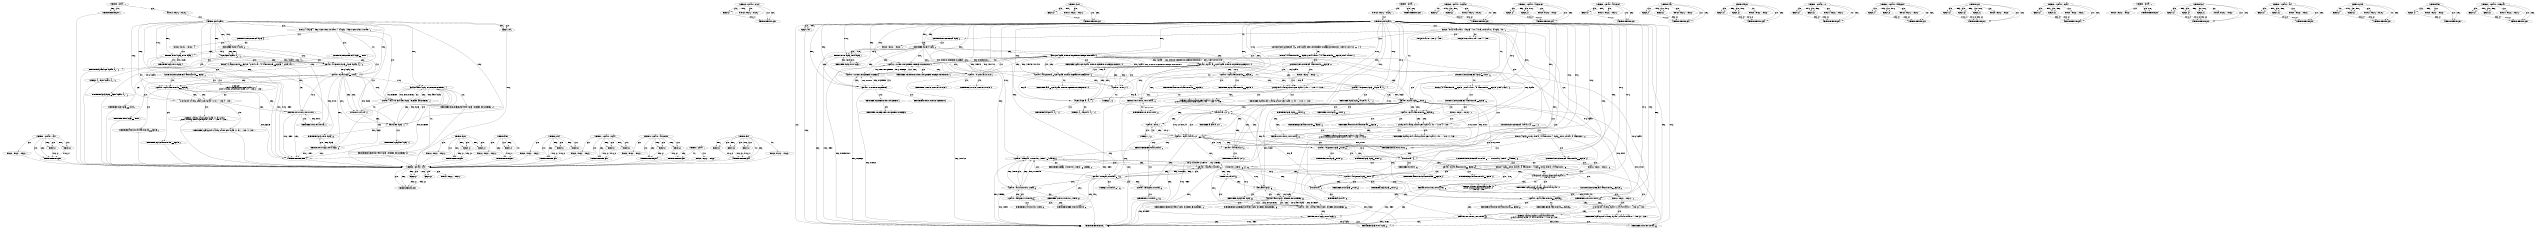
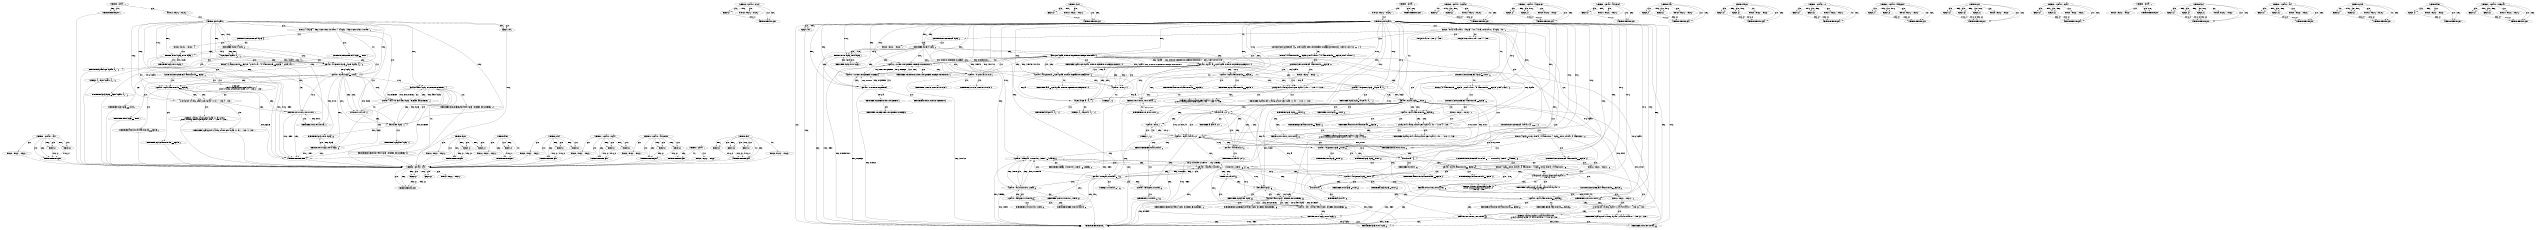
(881, 95) -> (881, 95)
(1211, 144) -> (1229, 129)
